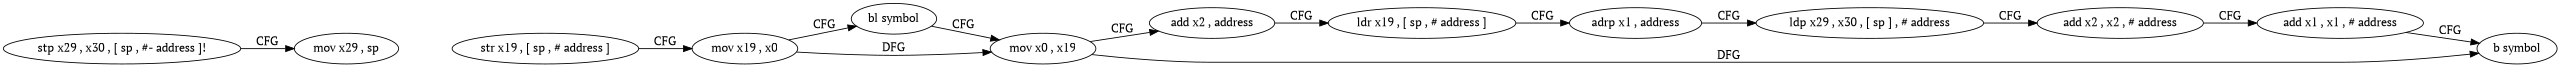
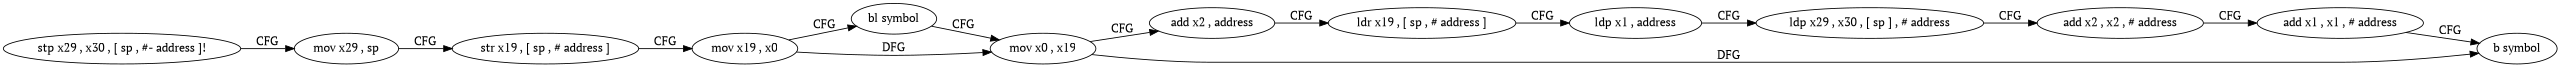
(1636, 23) -> (1636, 23)
none -> (421, 49)
